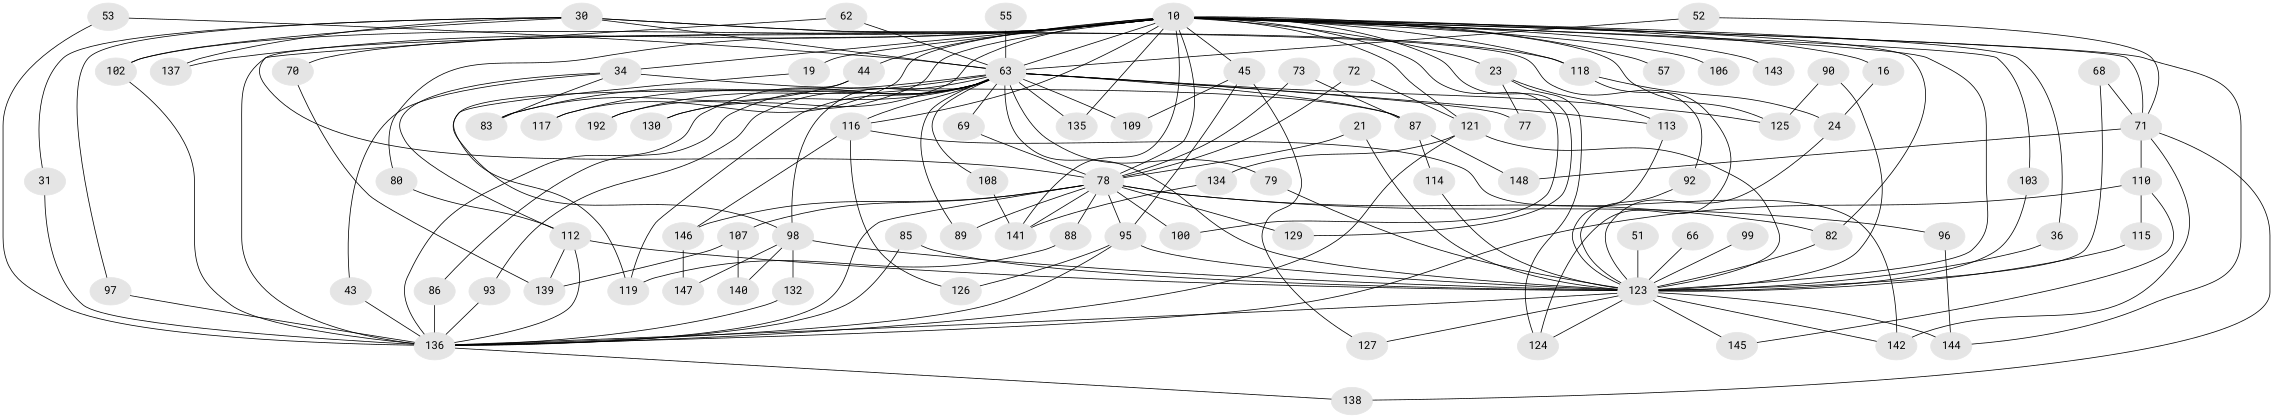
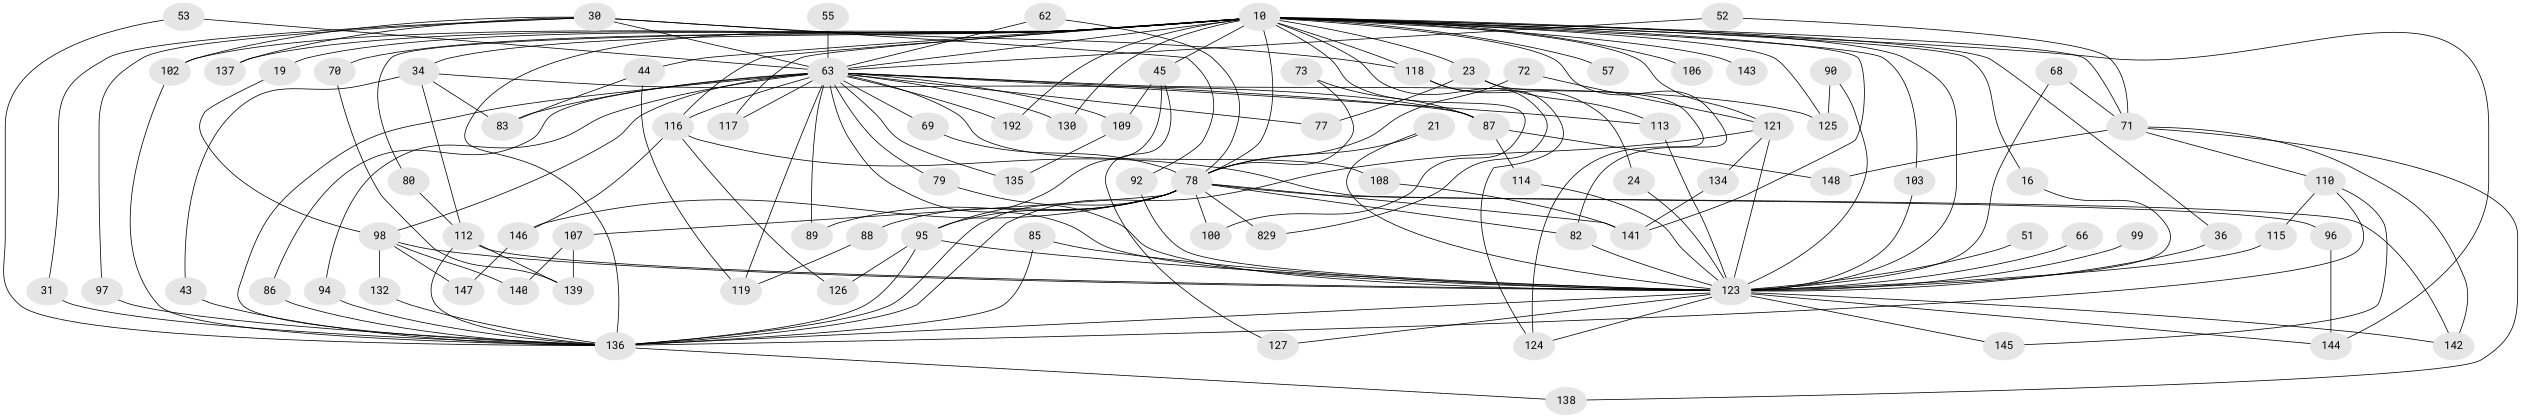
(1125, 72) -> (1079, 148)
(1860, 98) -> (2165, 249)
(1293, 236) -> (1266, 236)
(490, 291) -> (325, 291)
